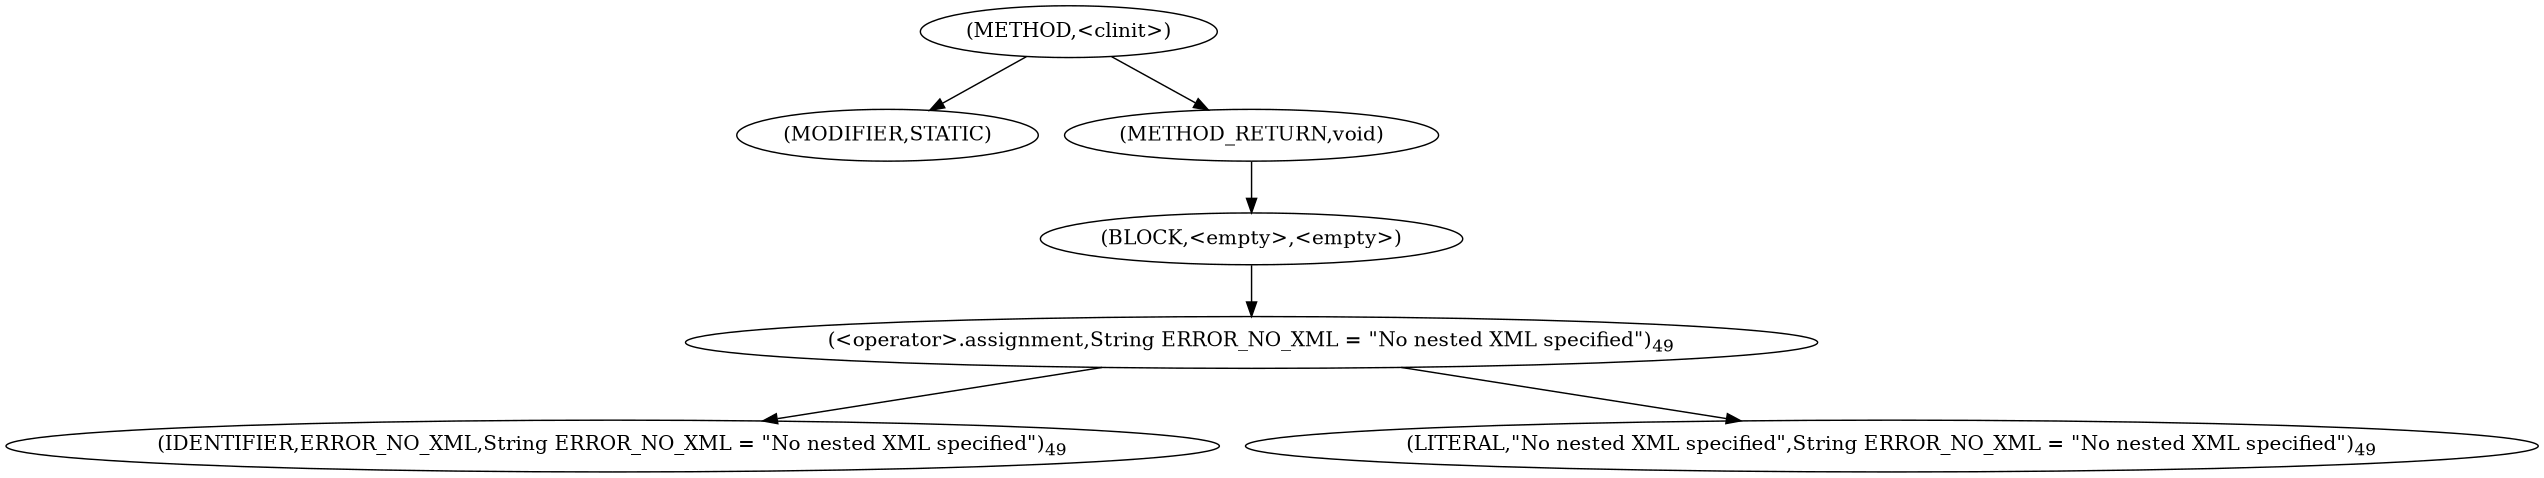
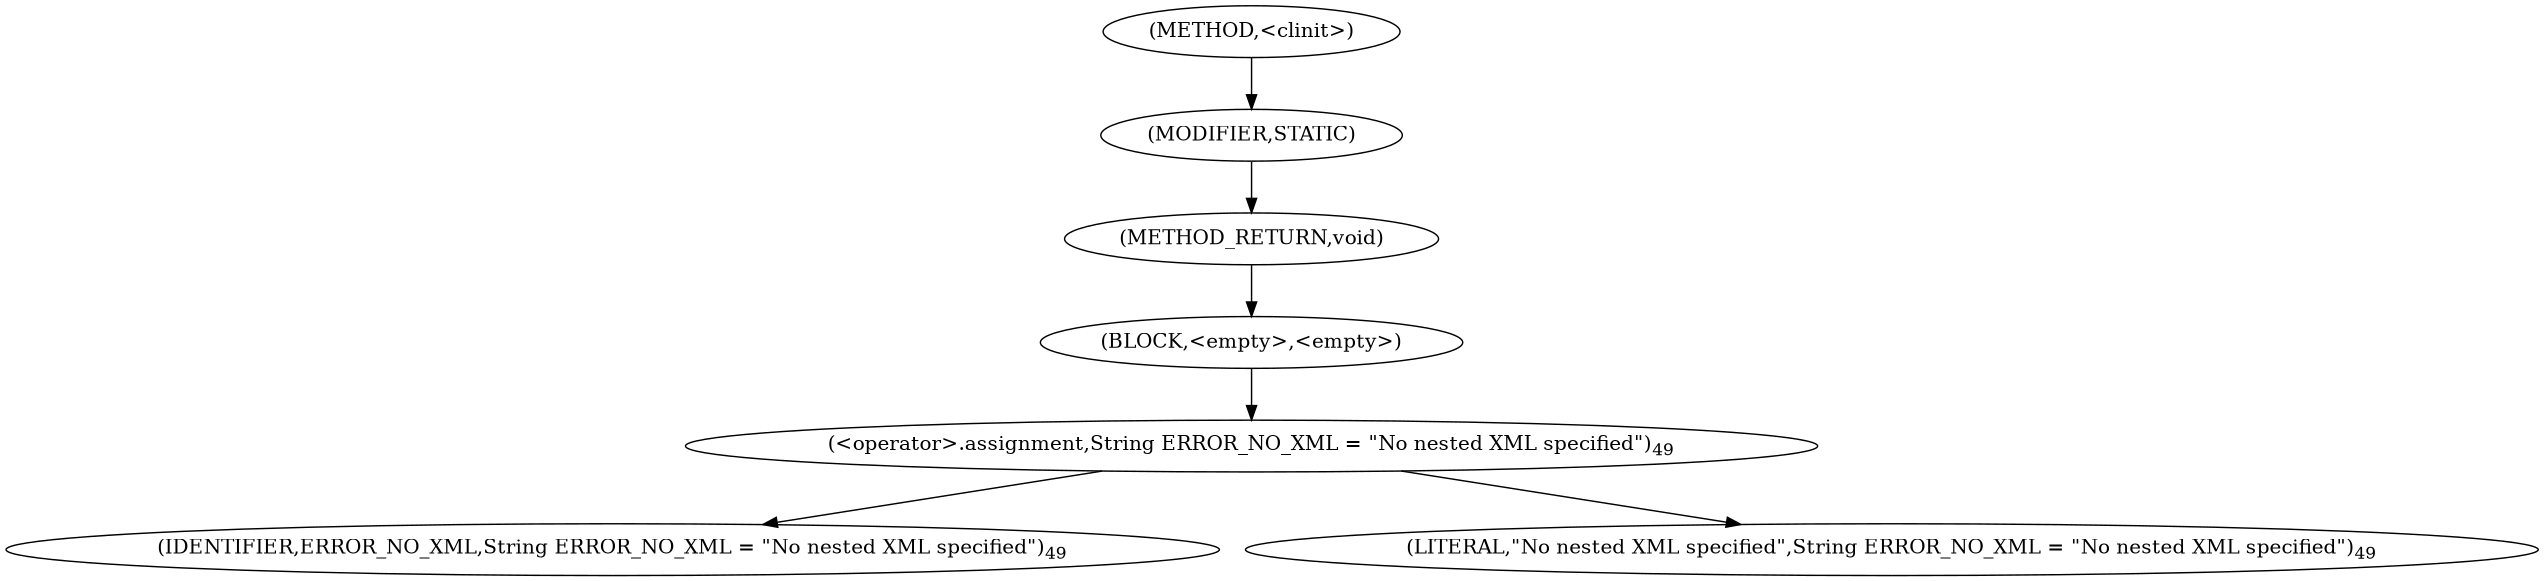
(1154, 80) -> (1252, 180)
